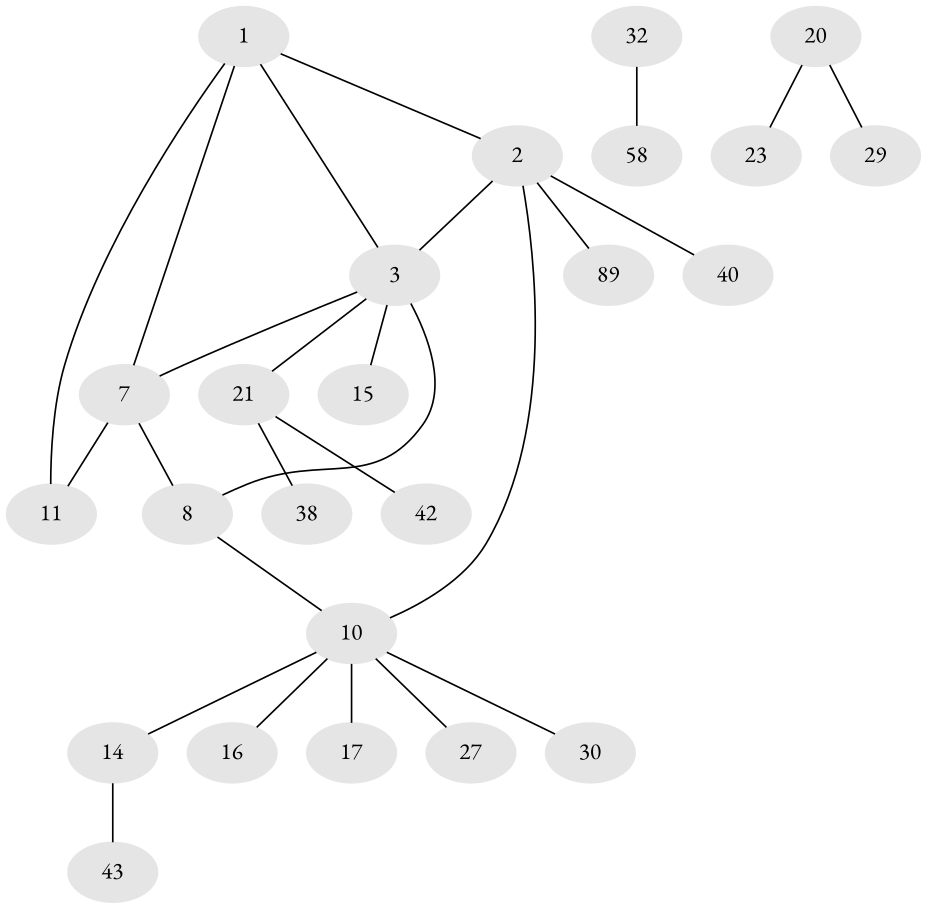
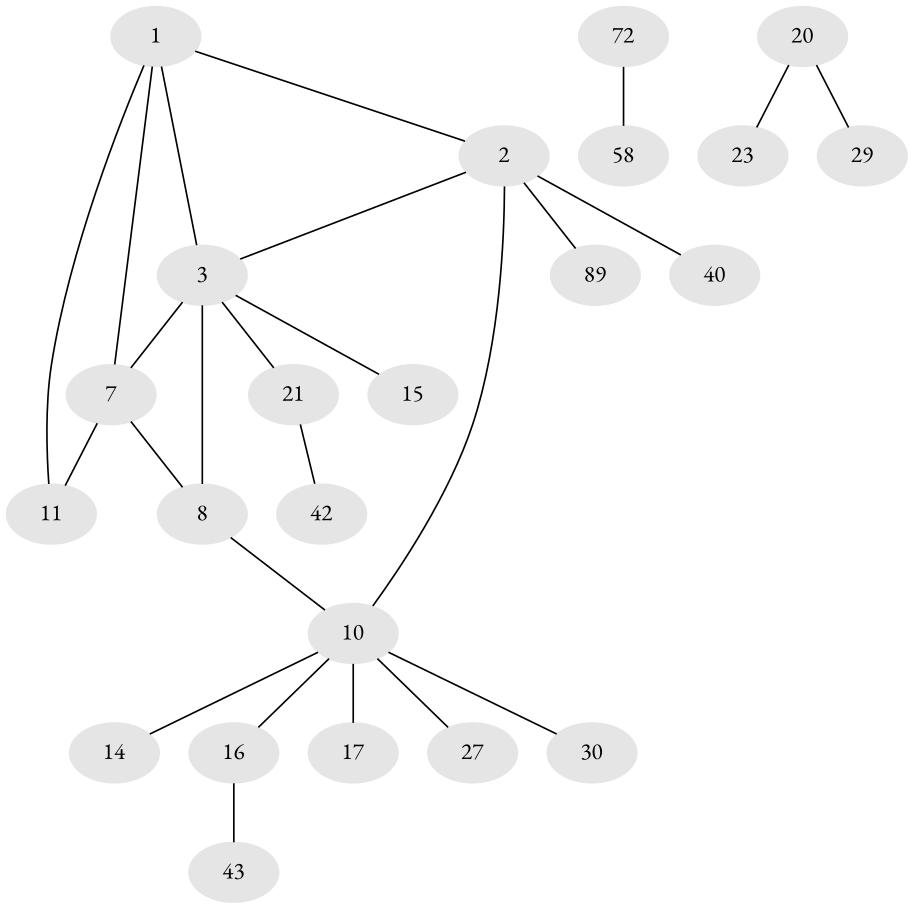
(637, 36) -> (624, 36)
(307, 514) -> none
(113, 813) -> (234, 813)
